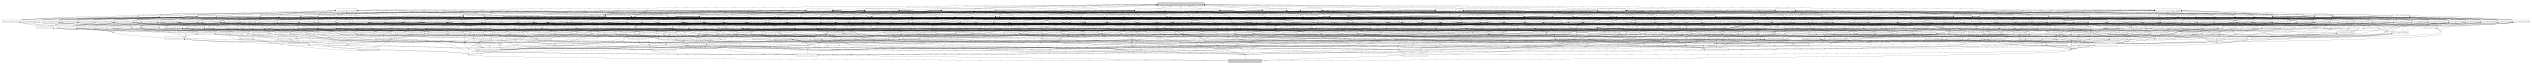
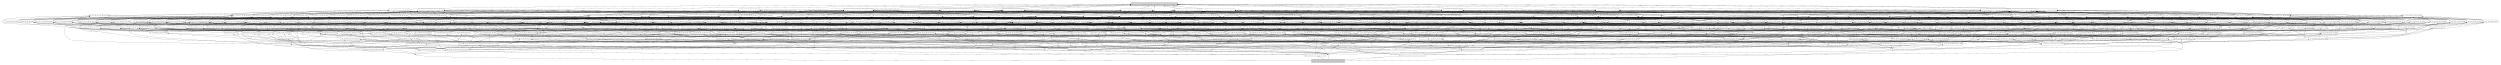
(1711, 21) -> none
